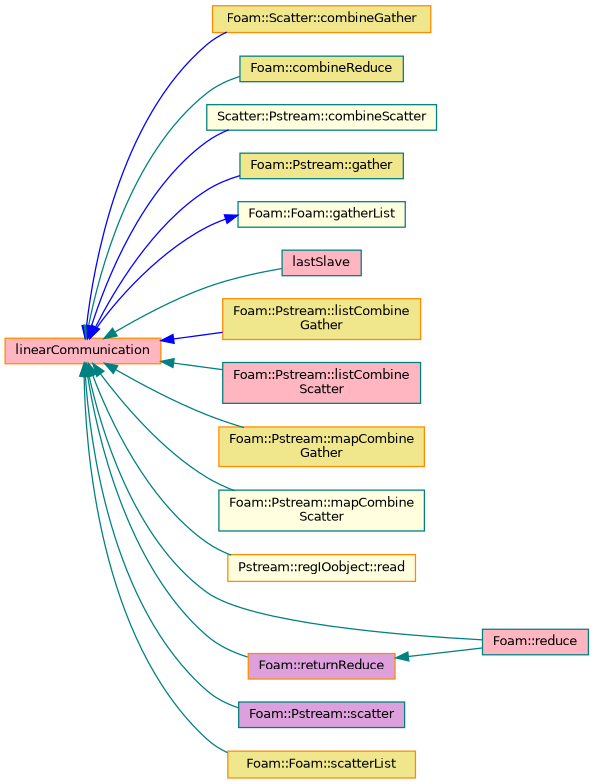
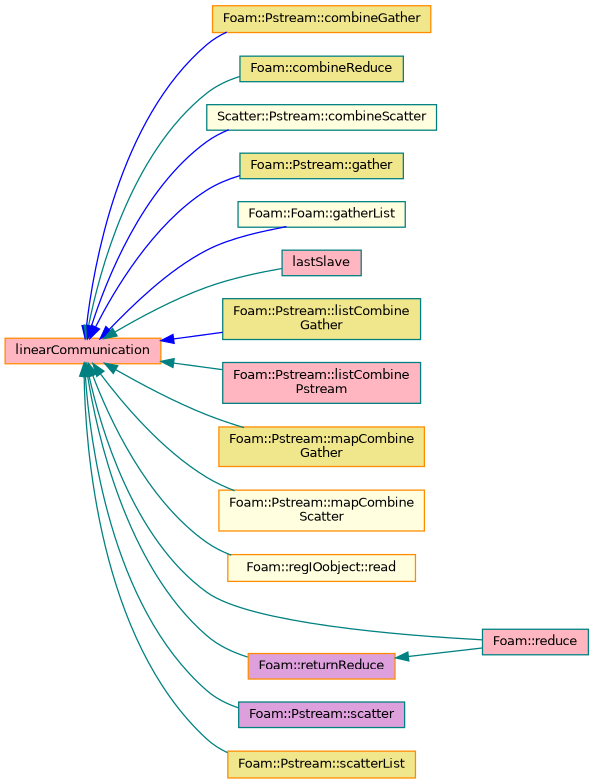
(322, 19) -> (322, 19)
(149, 269) -> (188, 261)
(322, 319) -> (322, 319)
(322, 383) -> (322, 383)
(322, 511) -> (322, 511)
(322, 568) -> (322, 568)
(322, 765) -> (322, 765)
